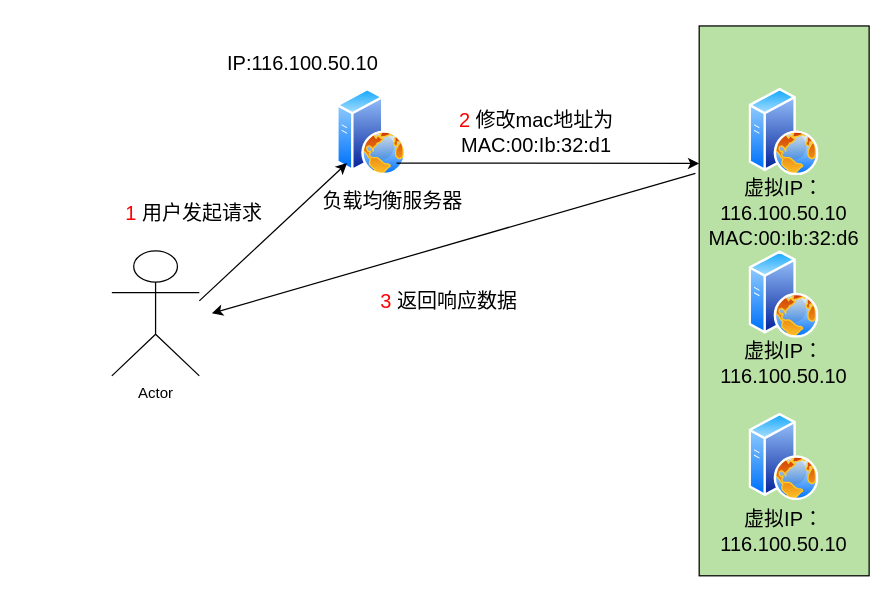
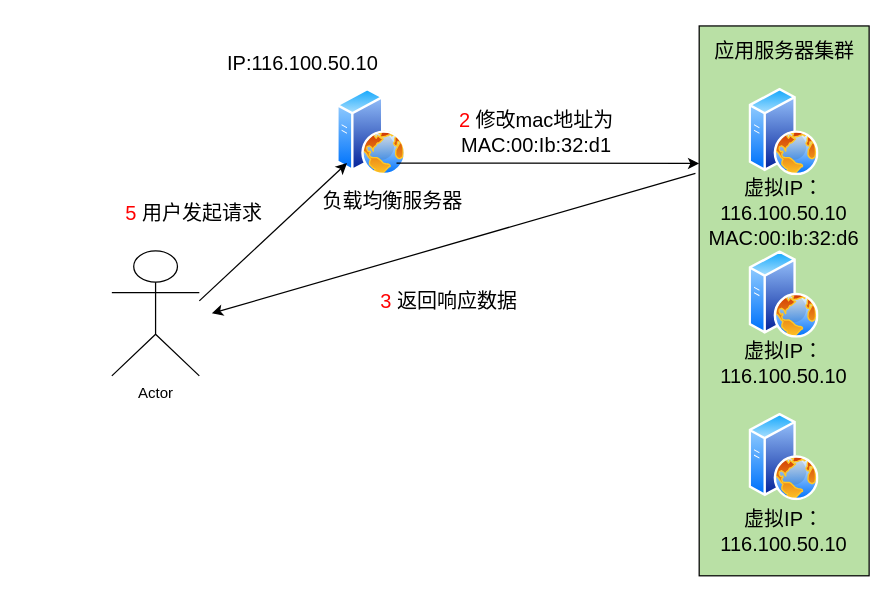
none -> (784, 51)
(194, 213) -> (194, 213)
